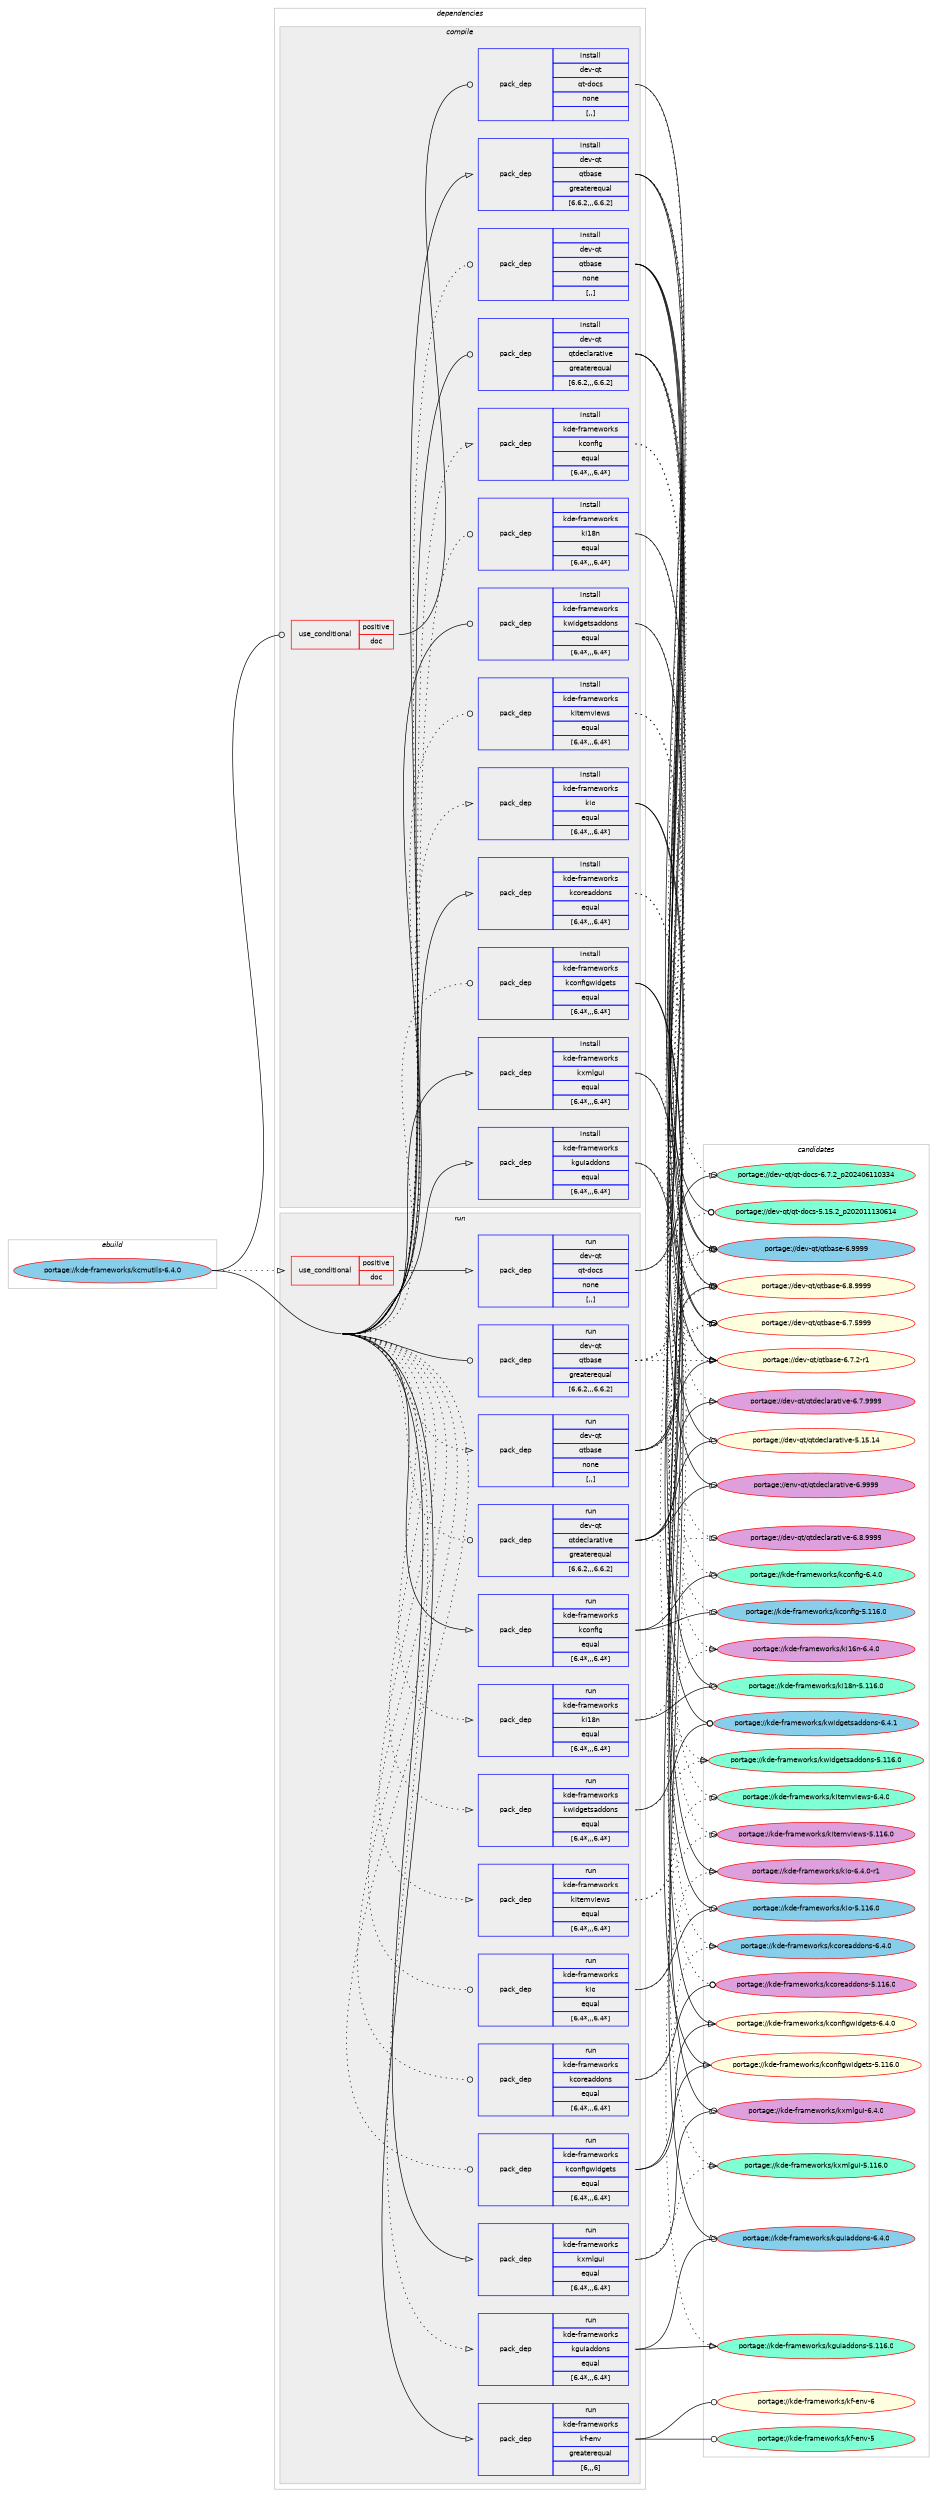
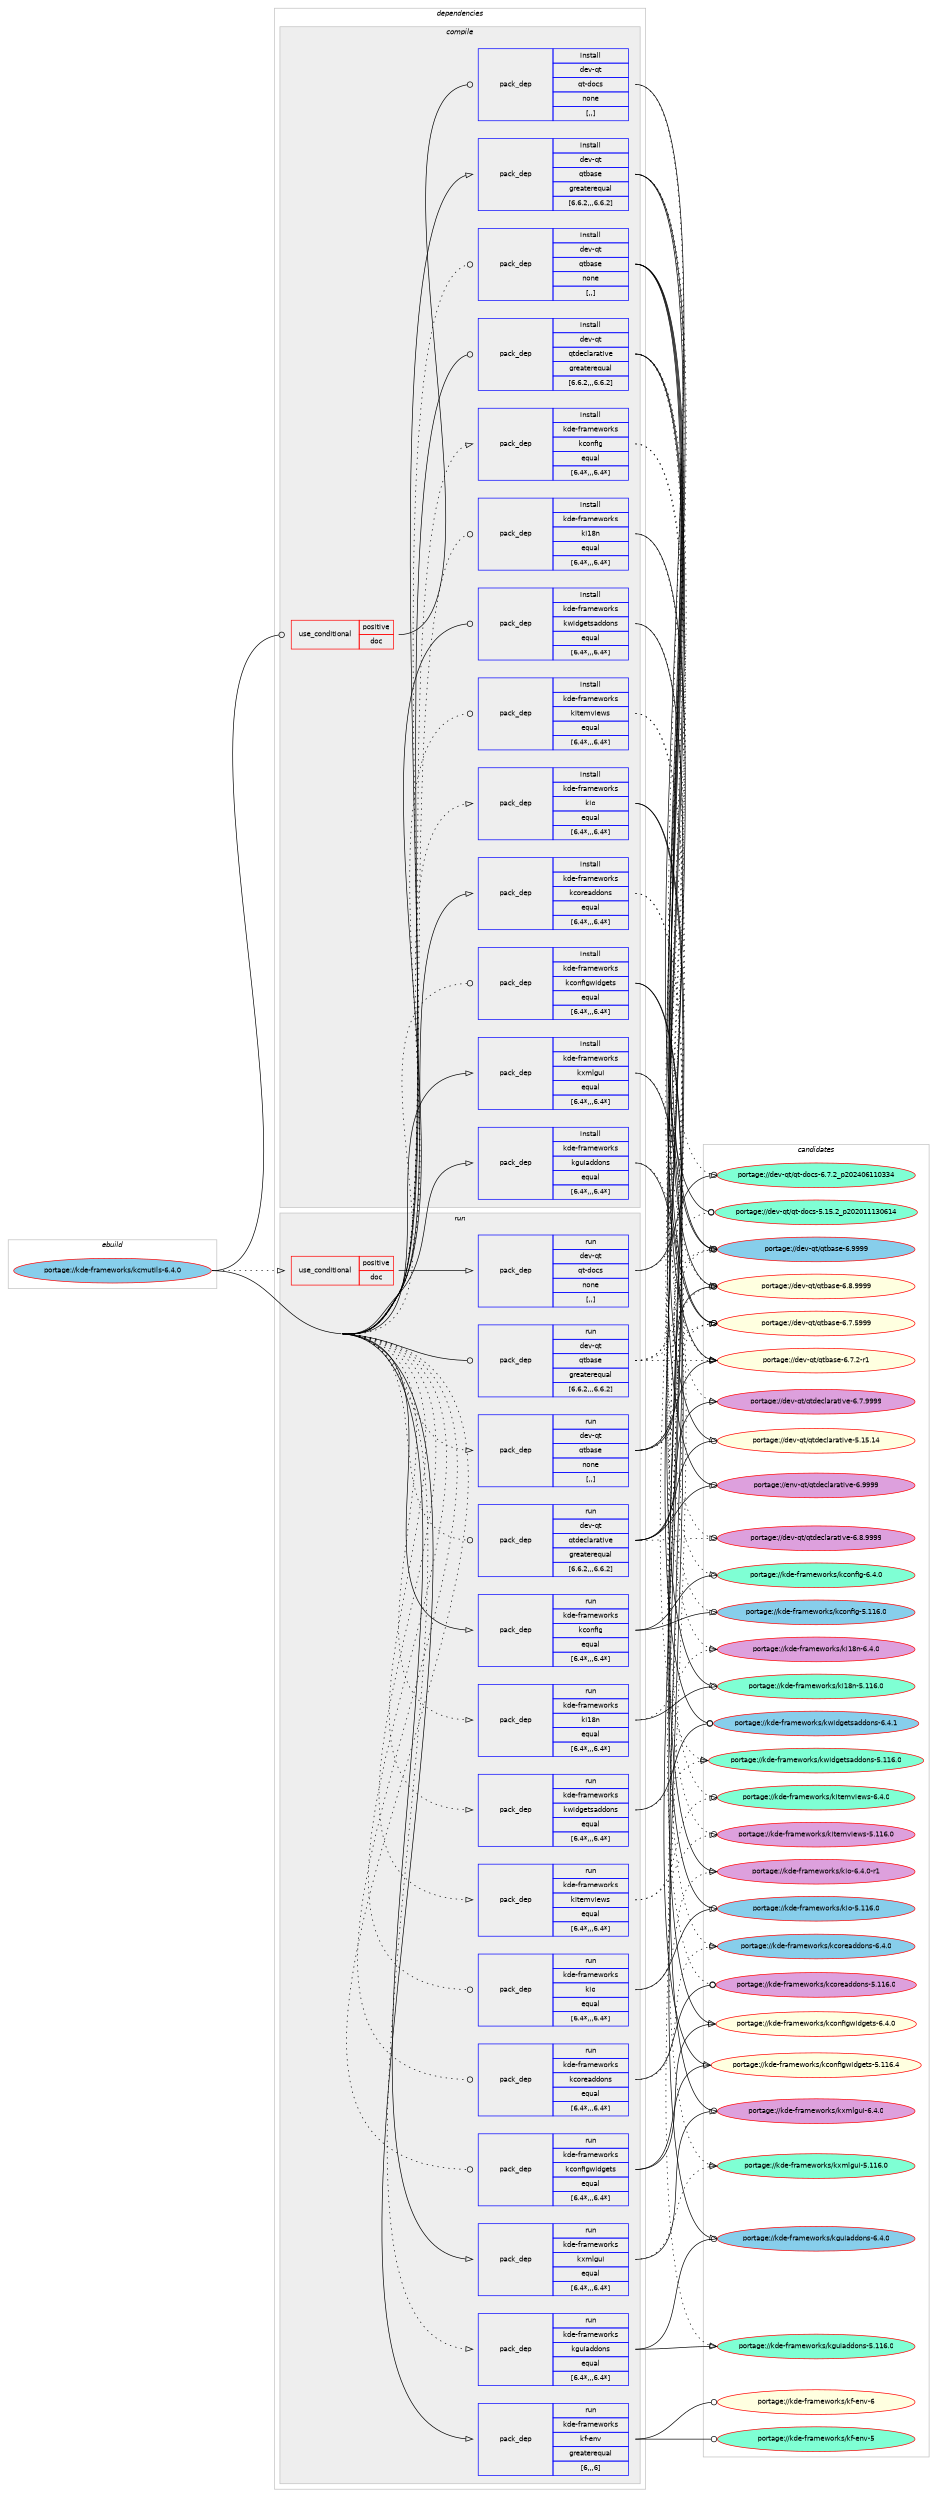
(816, 1649) -> (816, 1649)
(816, 2065) -> (816, 2065)
